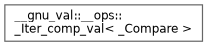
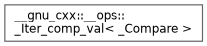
(104, 23) -> (104, 23)
